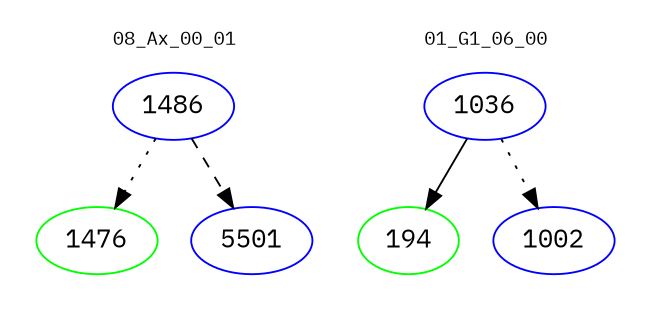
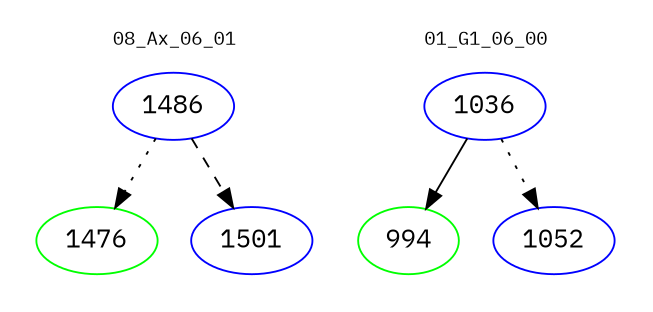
(175, 40) -> (175, 40)
(252, 241) -> (252, 241)
(408, 241) -> (408, 241)
(554, 241) -> (554, 241)
